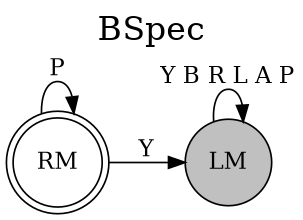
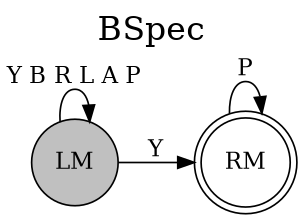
(138, 162) -> (148, 162)
